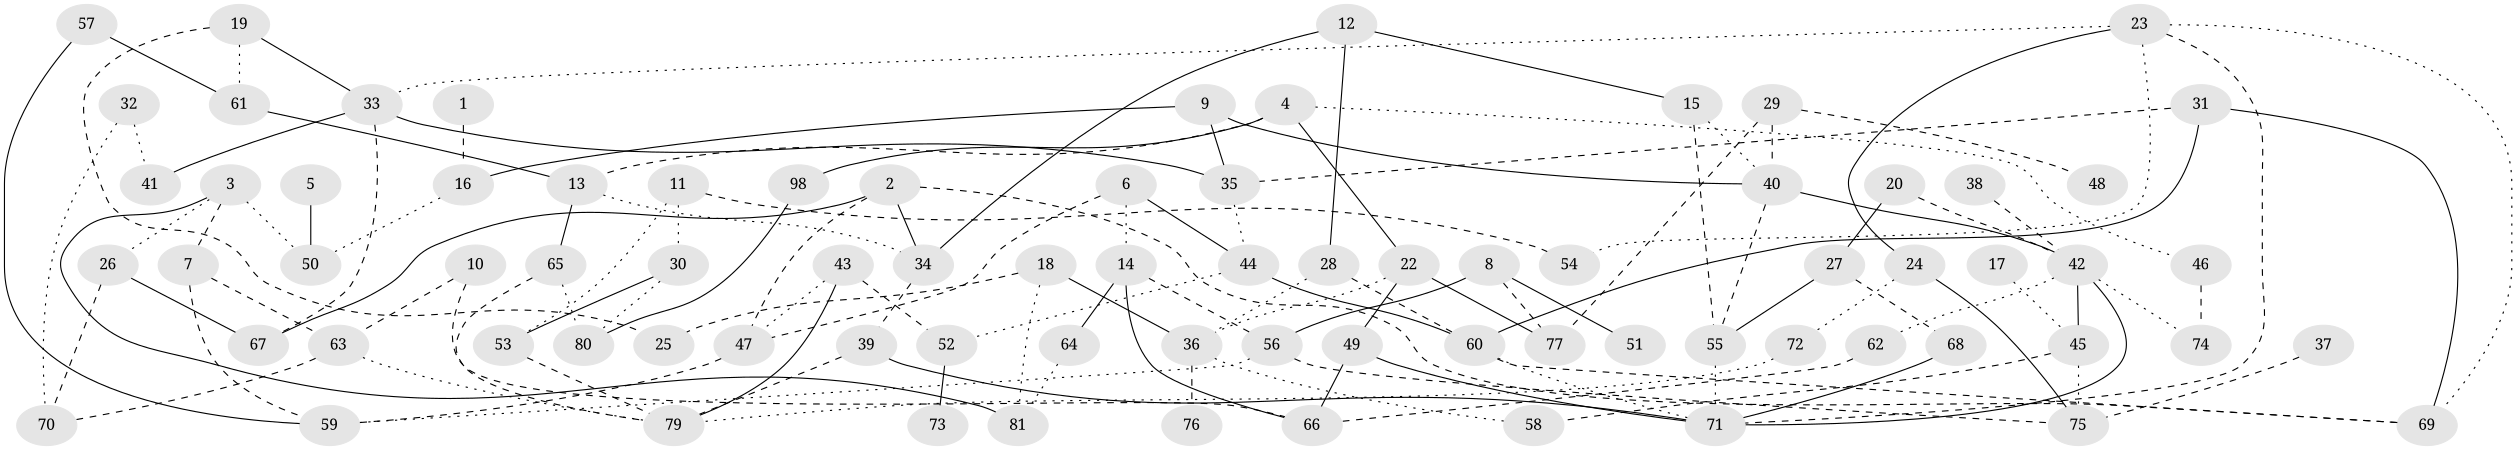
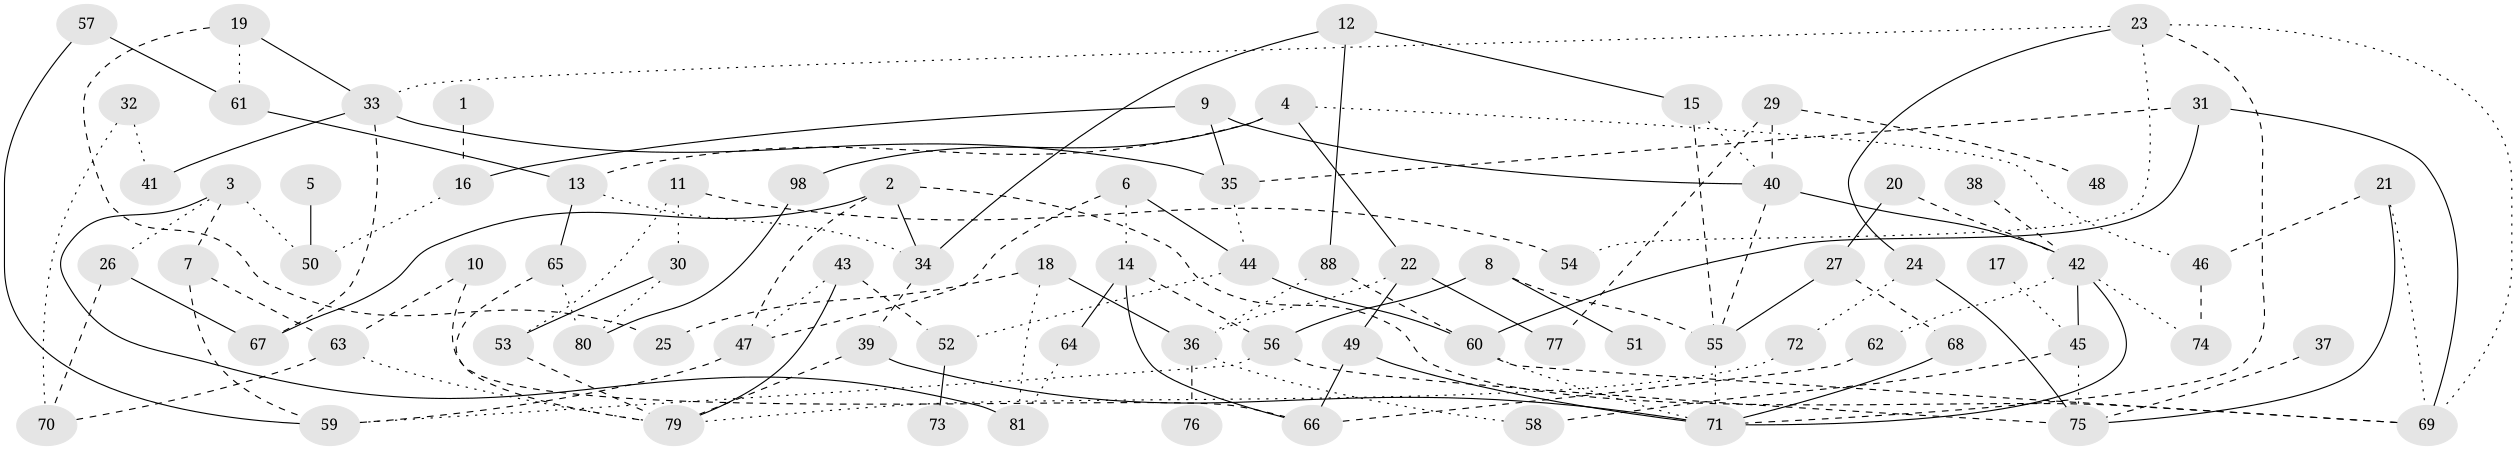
none -> (2385, 185)
(1329, 265) -> (1329, 265)
(1522, 305) -> (1602, 305)
